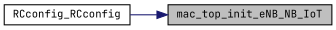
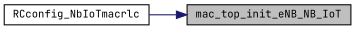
(67, 15) -> (77, 15)
